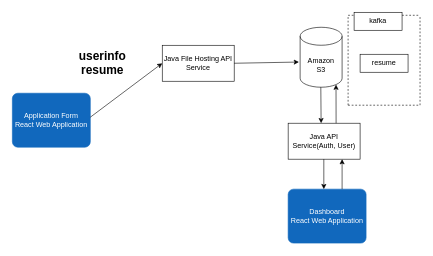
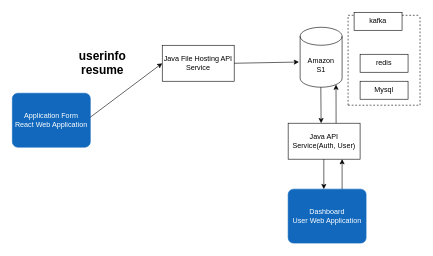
(384, 63) -> (384, 63)
(321, 65) -> (321, 65)
none -> (384, 90)
(327, 216) -> (327, 216)
